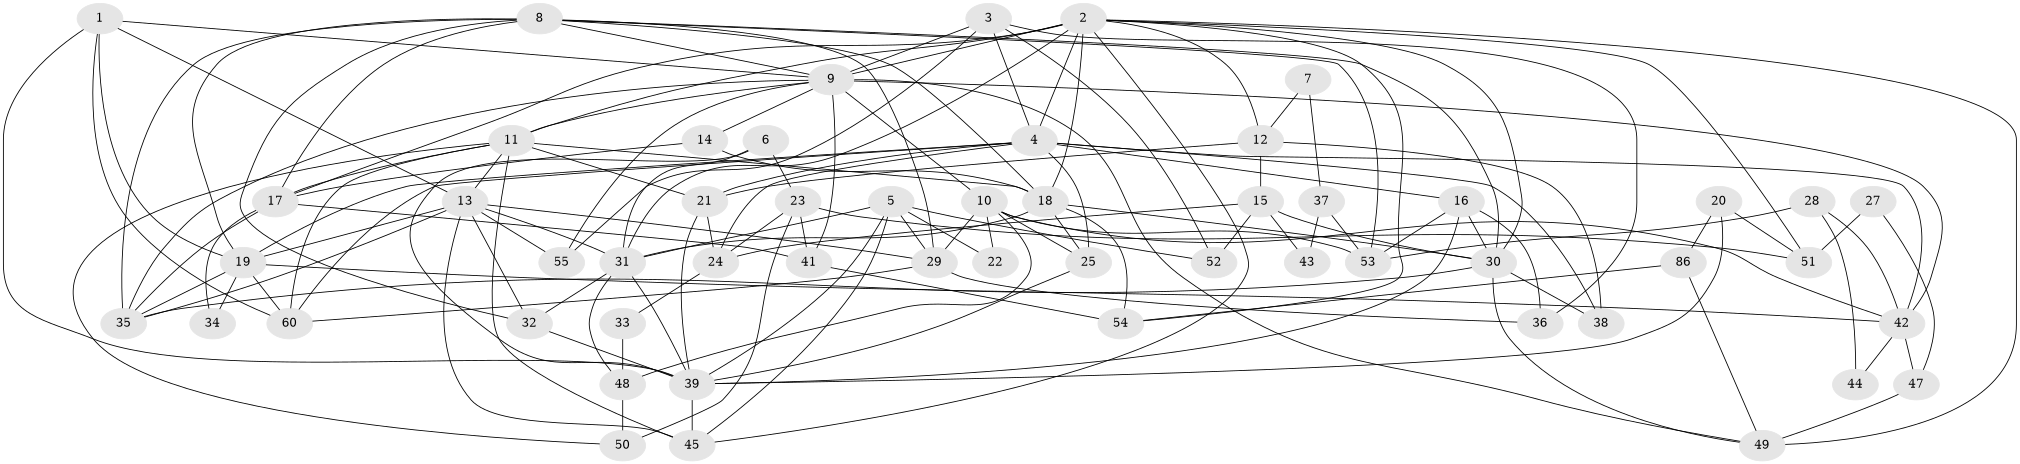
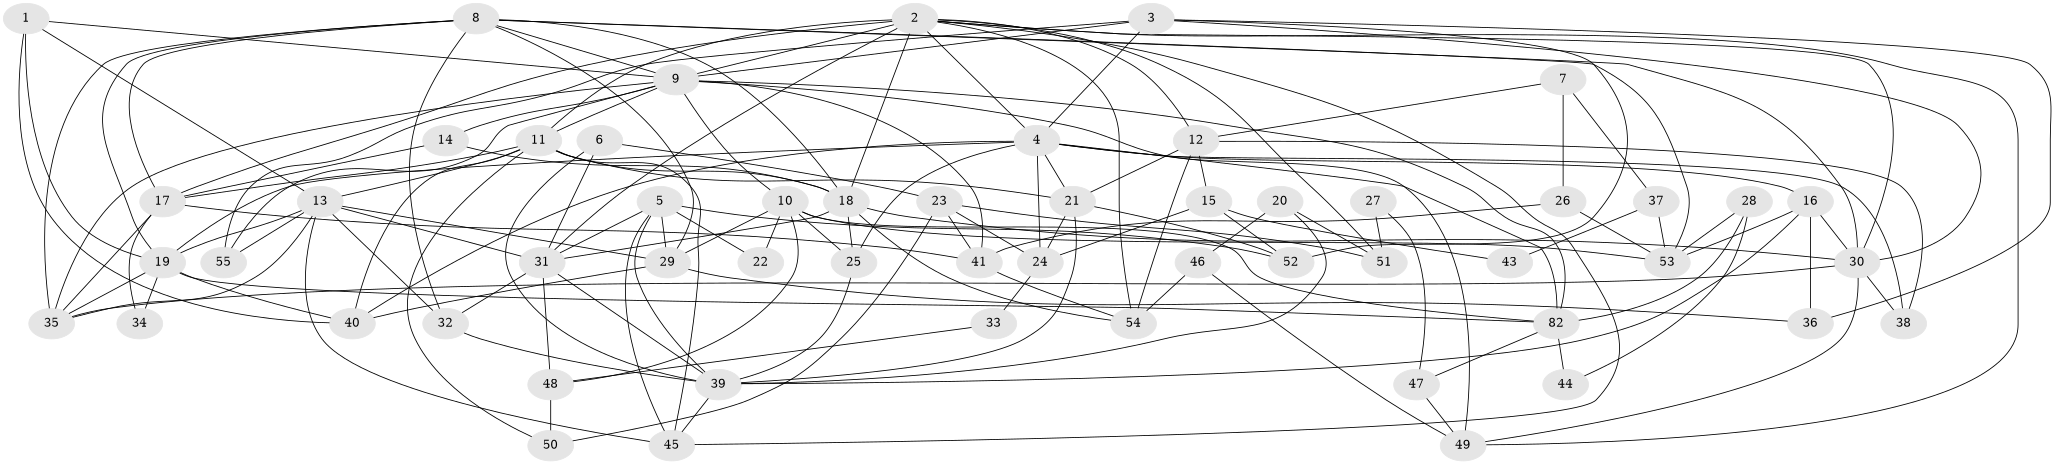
none -> (1563, 202)
none -> (1144, 217)
(1330, 229) -> (1669, 63)
none -> (1158, 247)
(1683, 263) -> (1198, 263)
(290, 324) -> (352, 324)
(1902, 324) -> (1556, 324)
(187, 357) -> none
